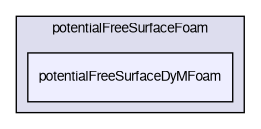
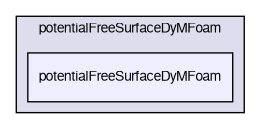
(130, 29) -> (130, 29)
